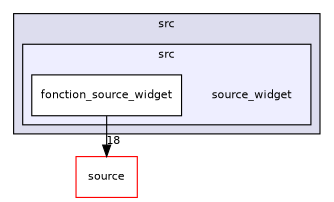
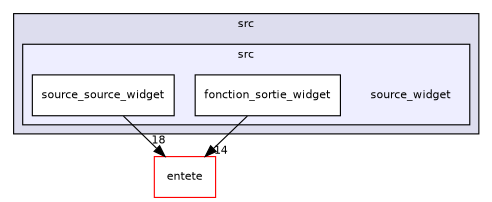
(107, 95) -> (103, 95)
none -> (268, 95)
(107, 177) -> (185, 177)
